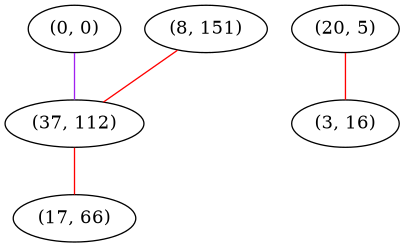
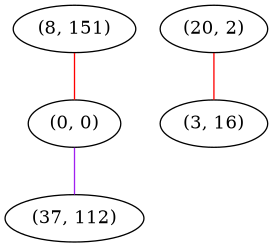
(345, 29) -> (214, 29)
(140, 76) -> (75, 76)
(75, 218) -> none
